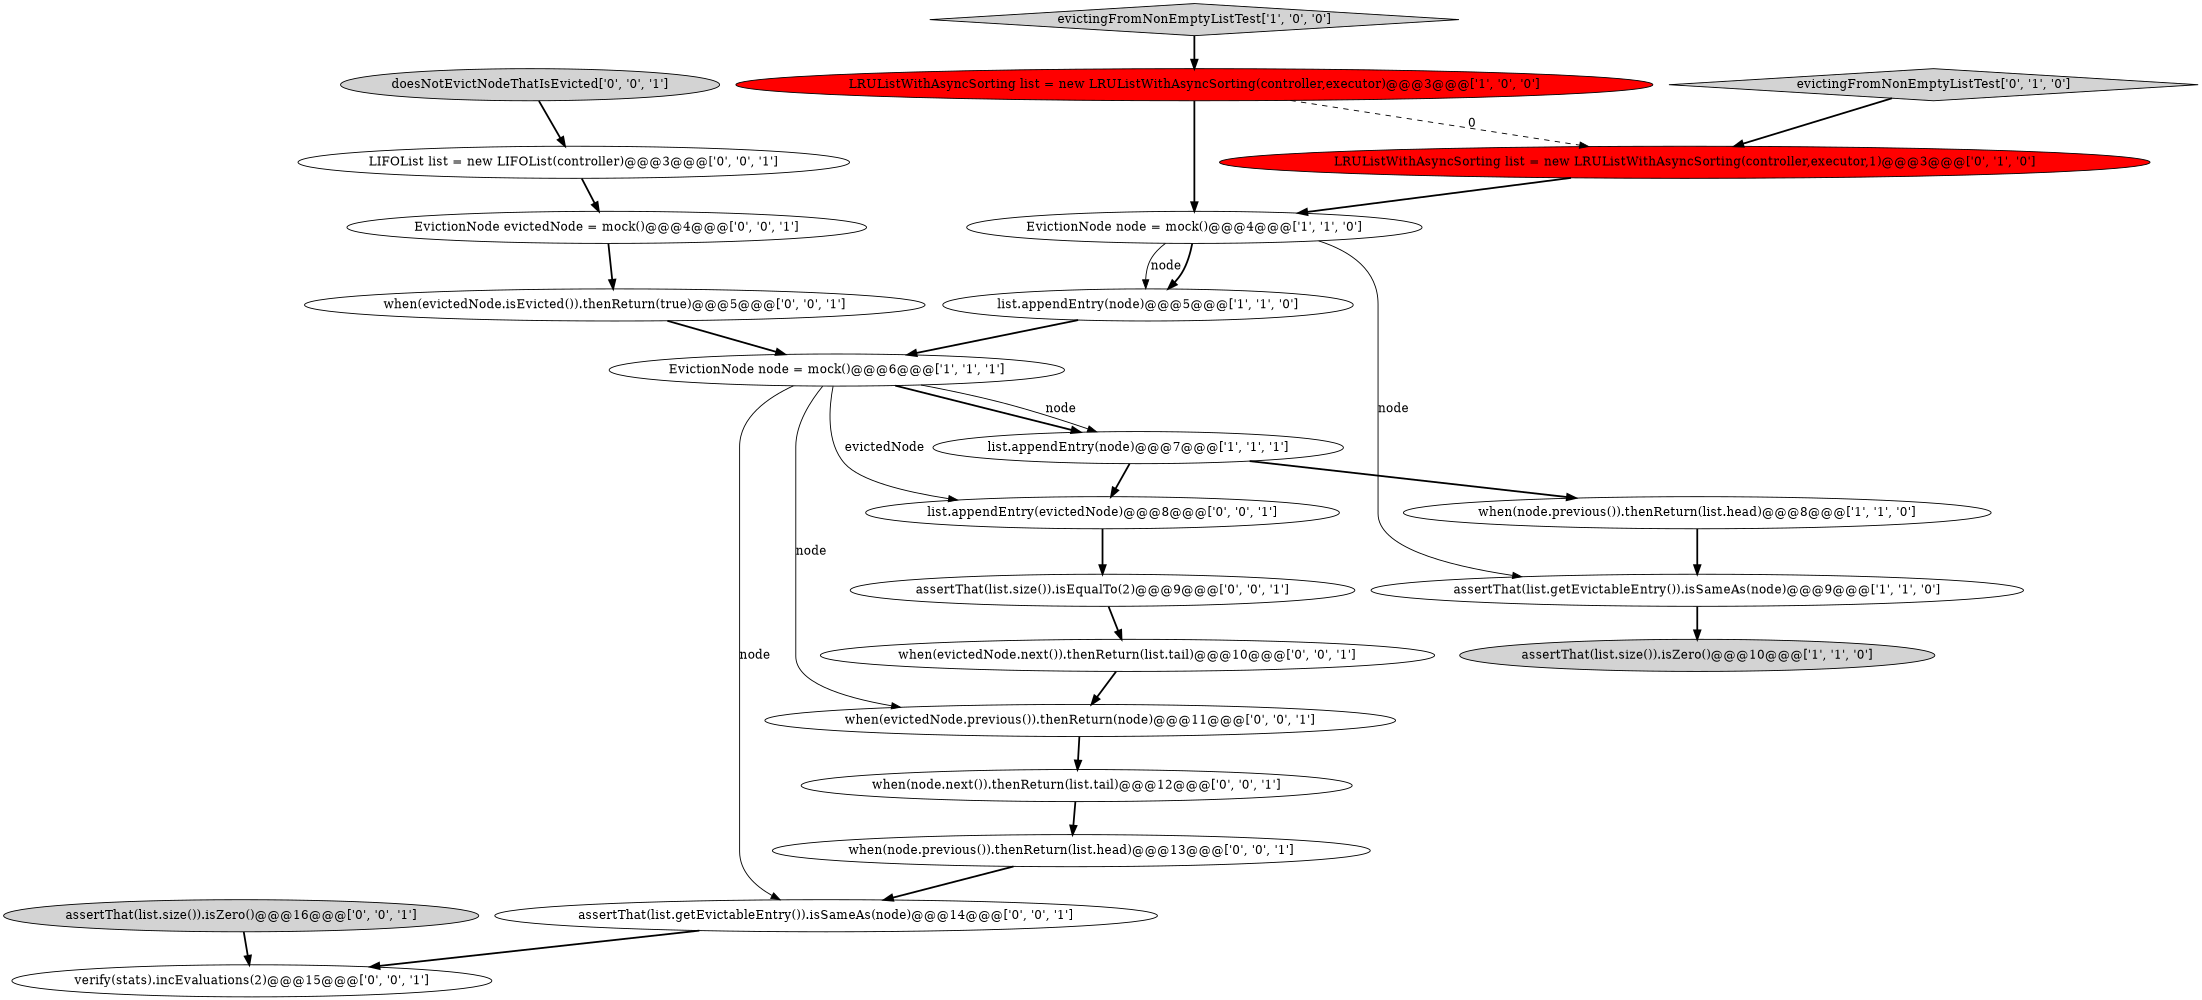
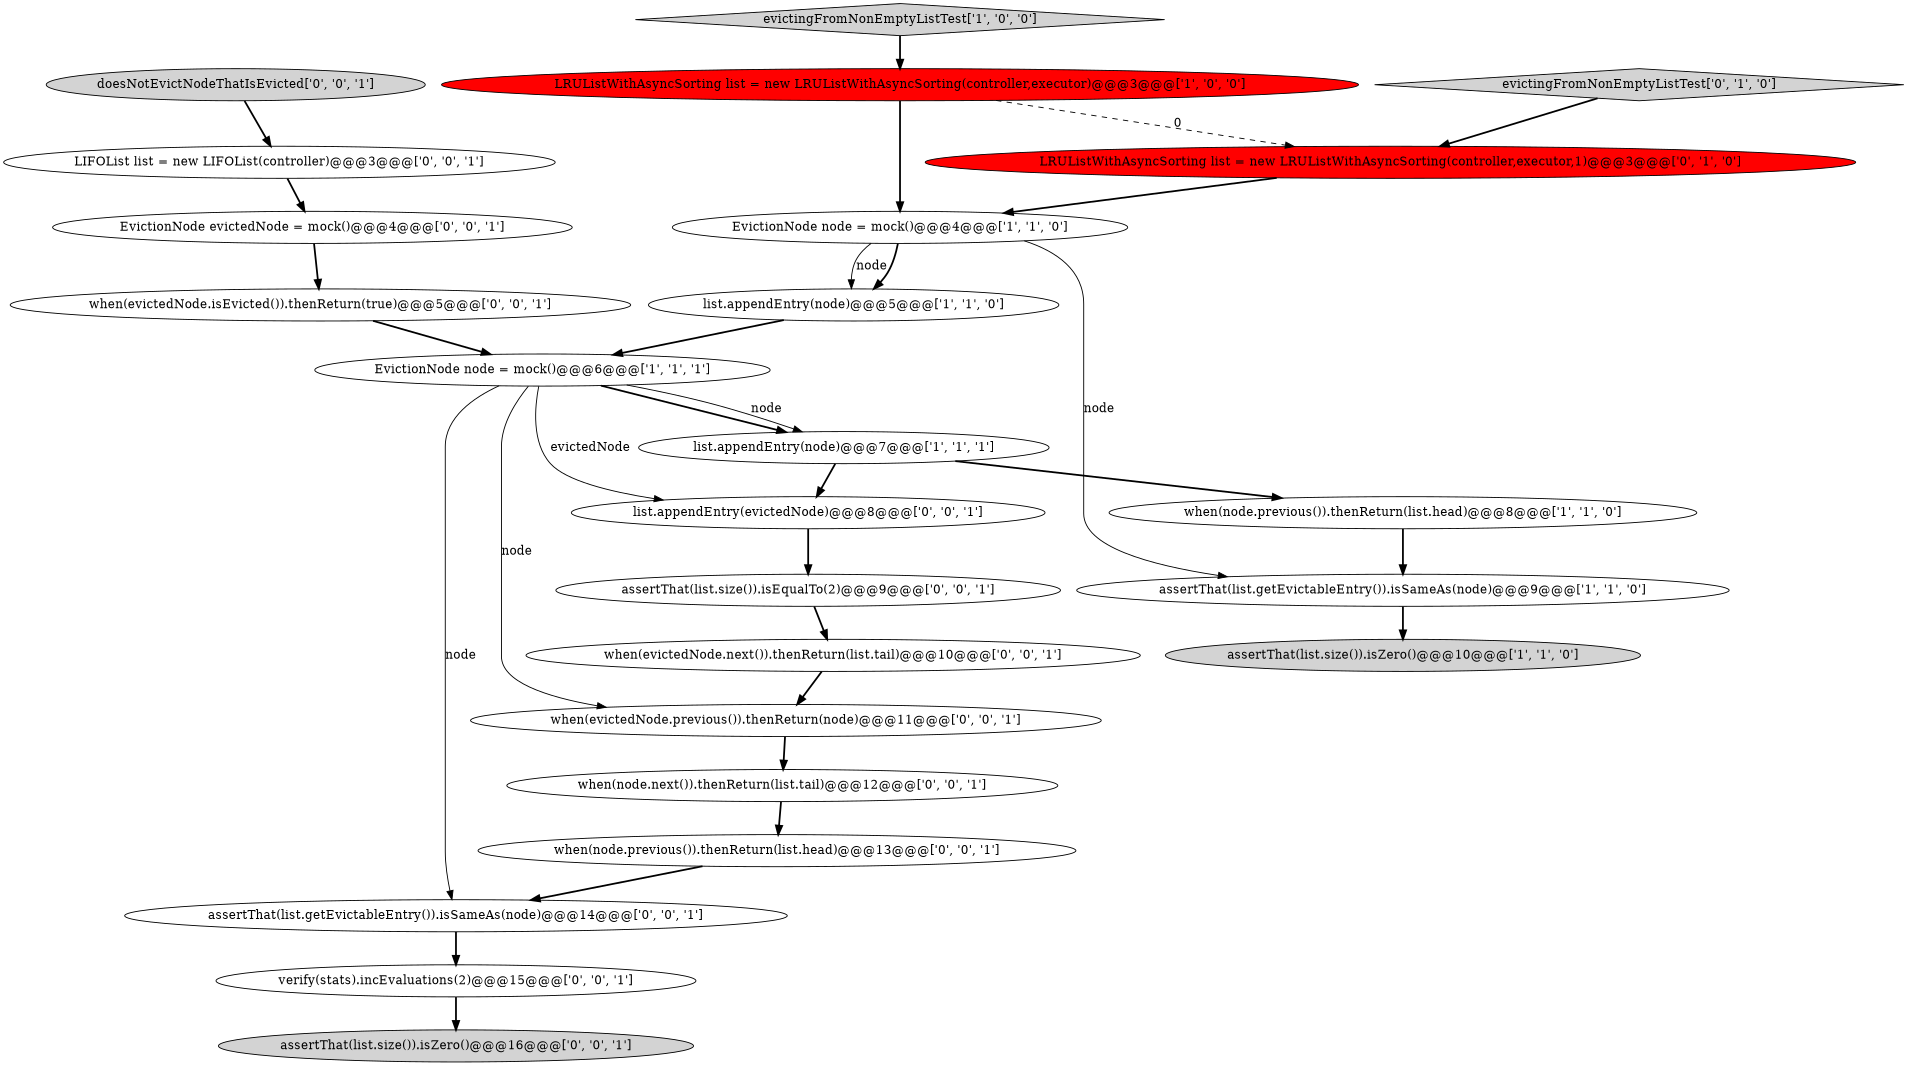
(246, 944) -> (456, 1009)
